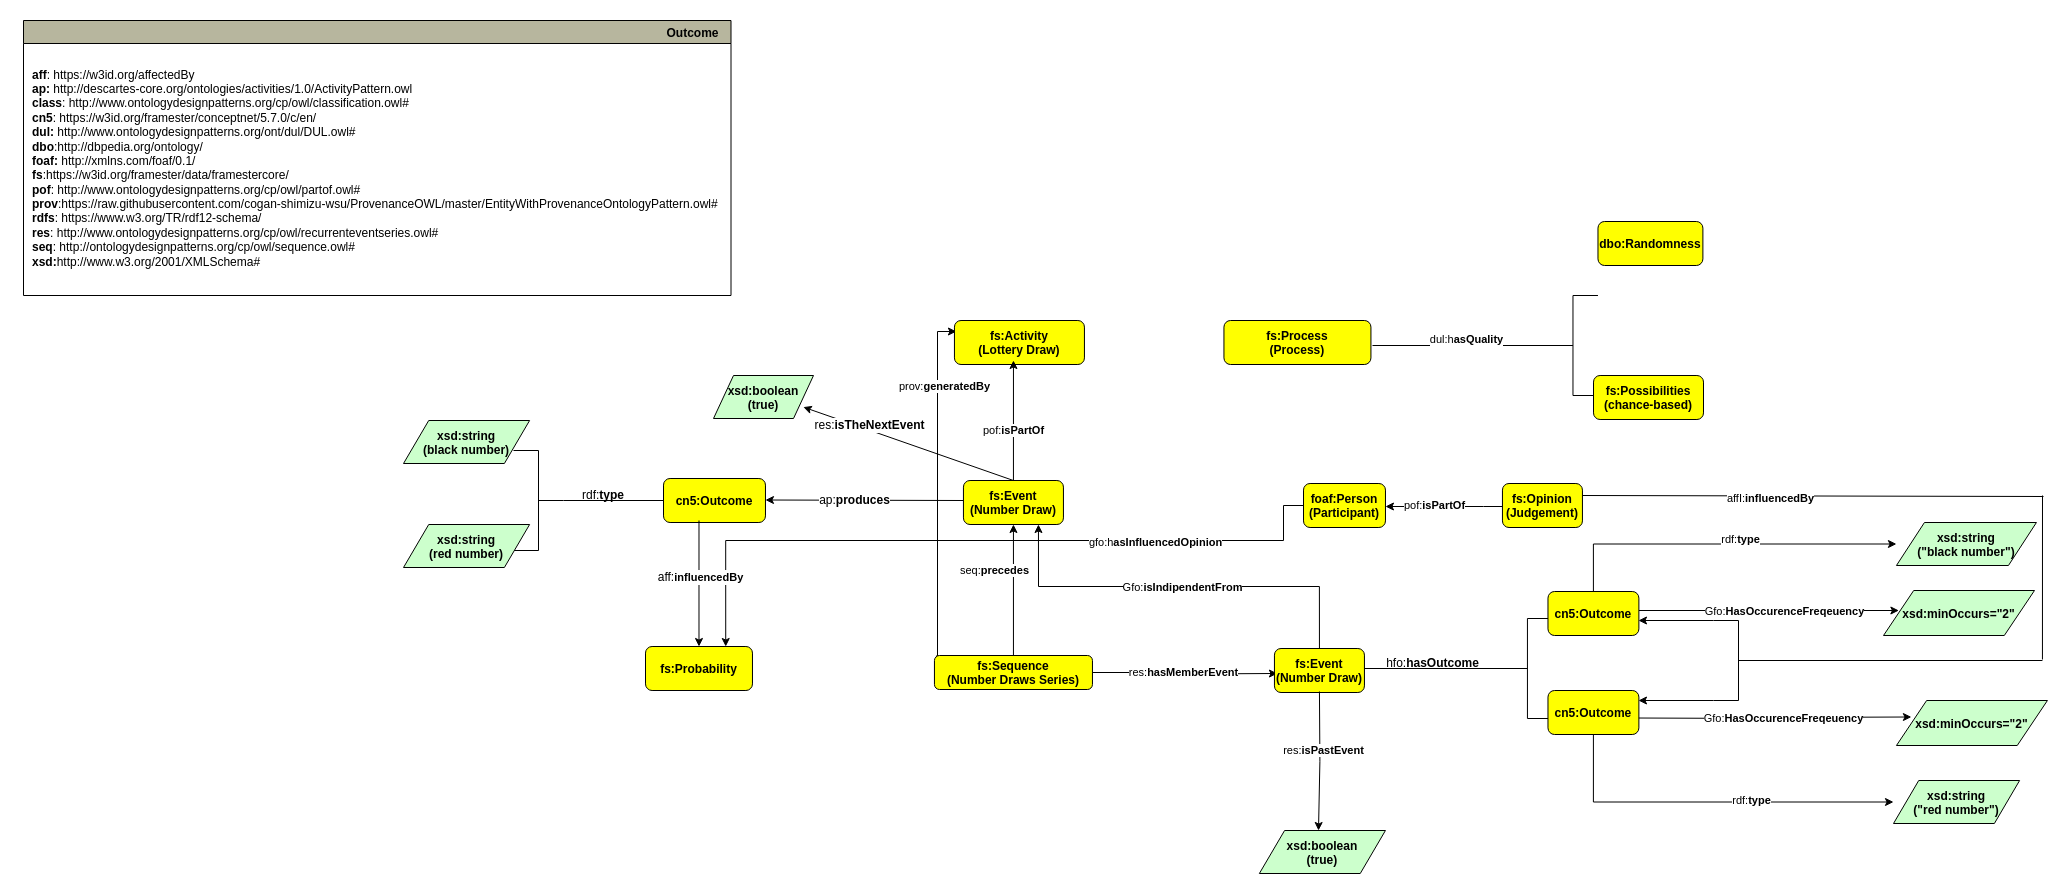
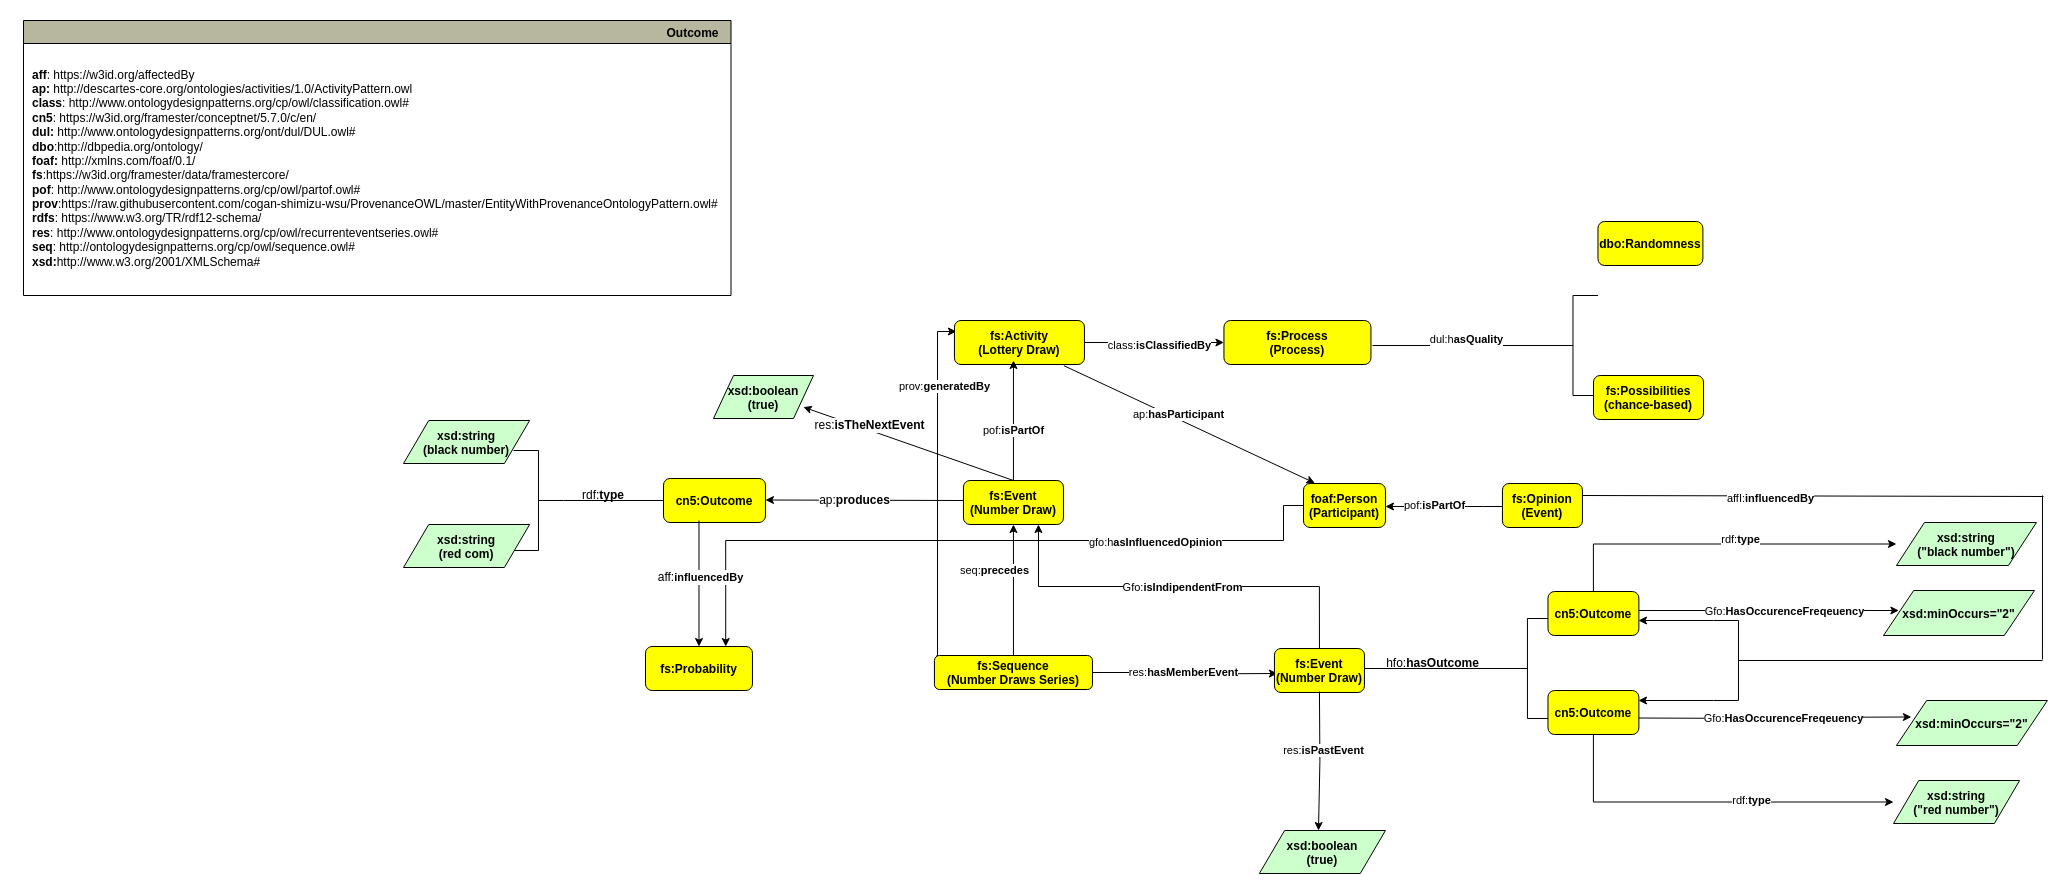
none -> (1151, 343)
none -> (1187, 423)
(1542, 499) -> (1542, 499)
(466, 540) -> (466, 540)
